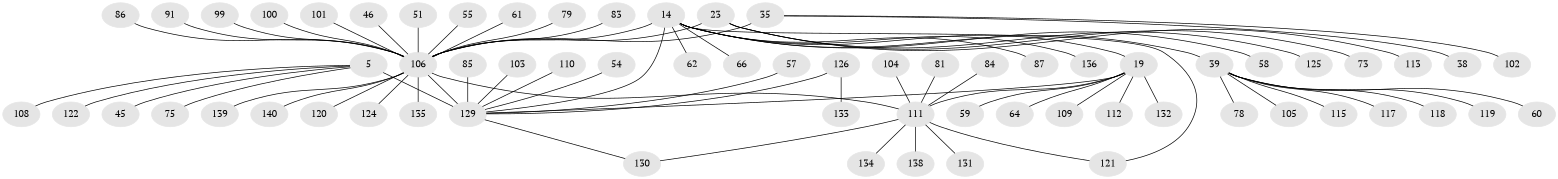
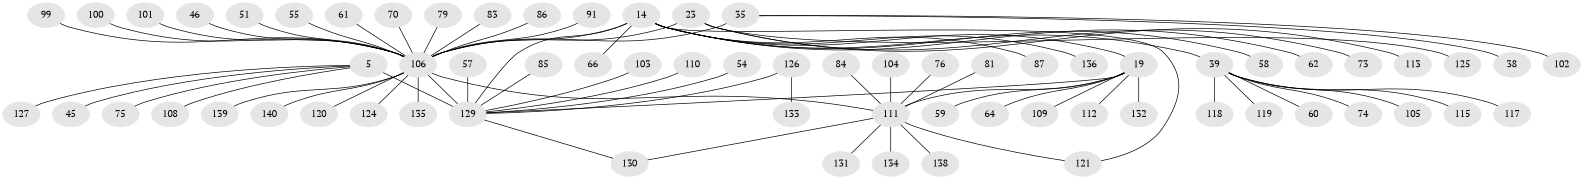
none -> (393, 15)
none -> (940, 65)
(71, 114) -> (21, 114)
(1239, 114) -> (1363, 114)
